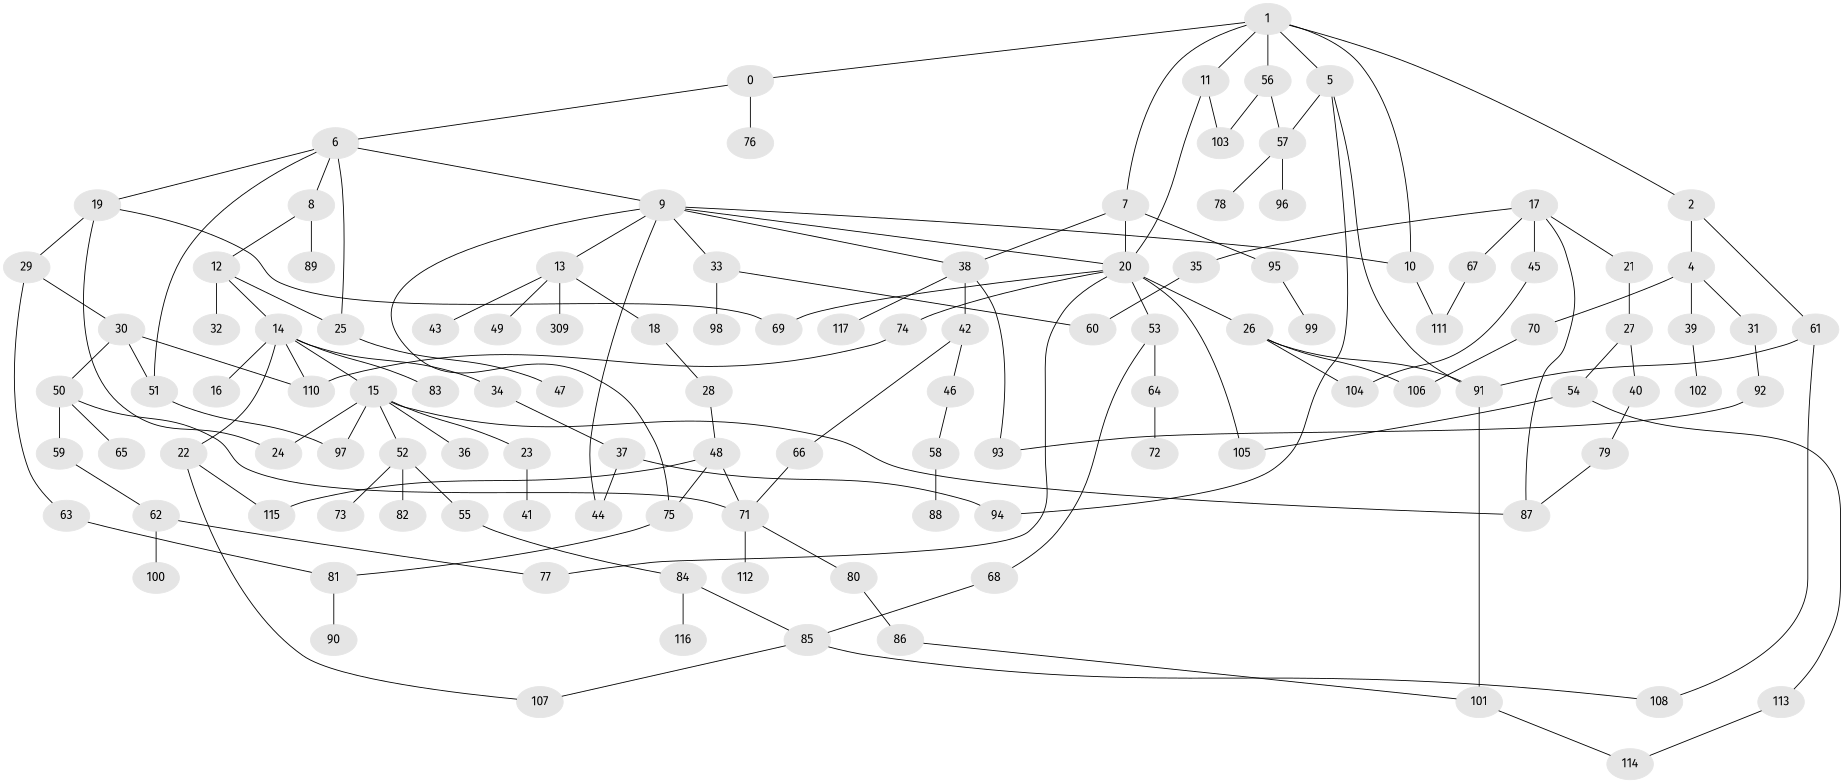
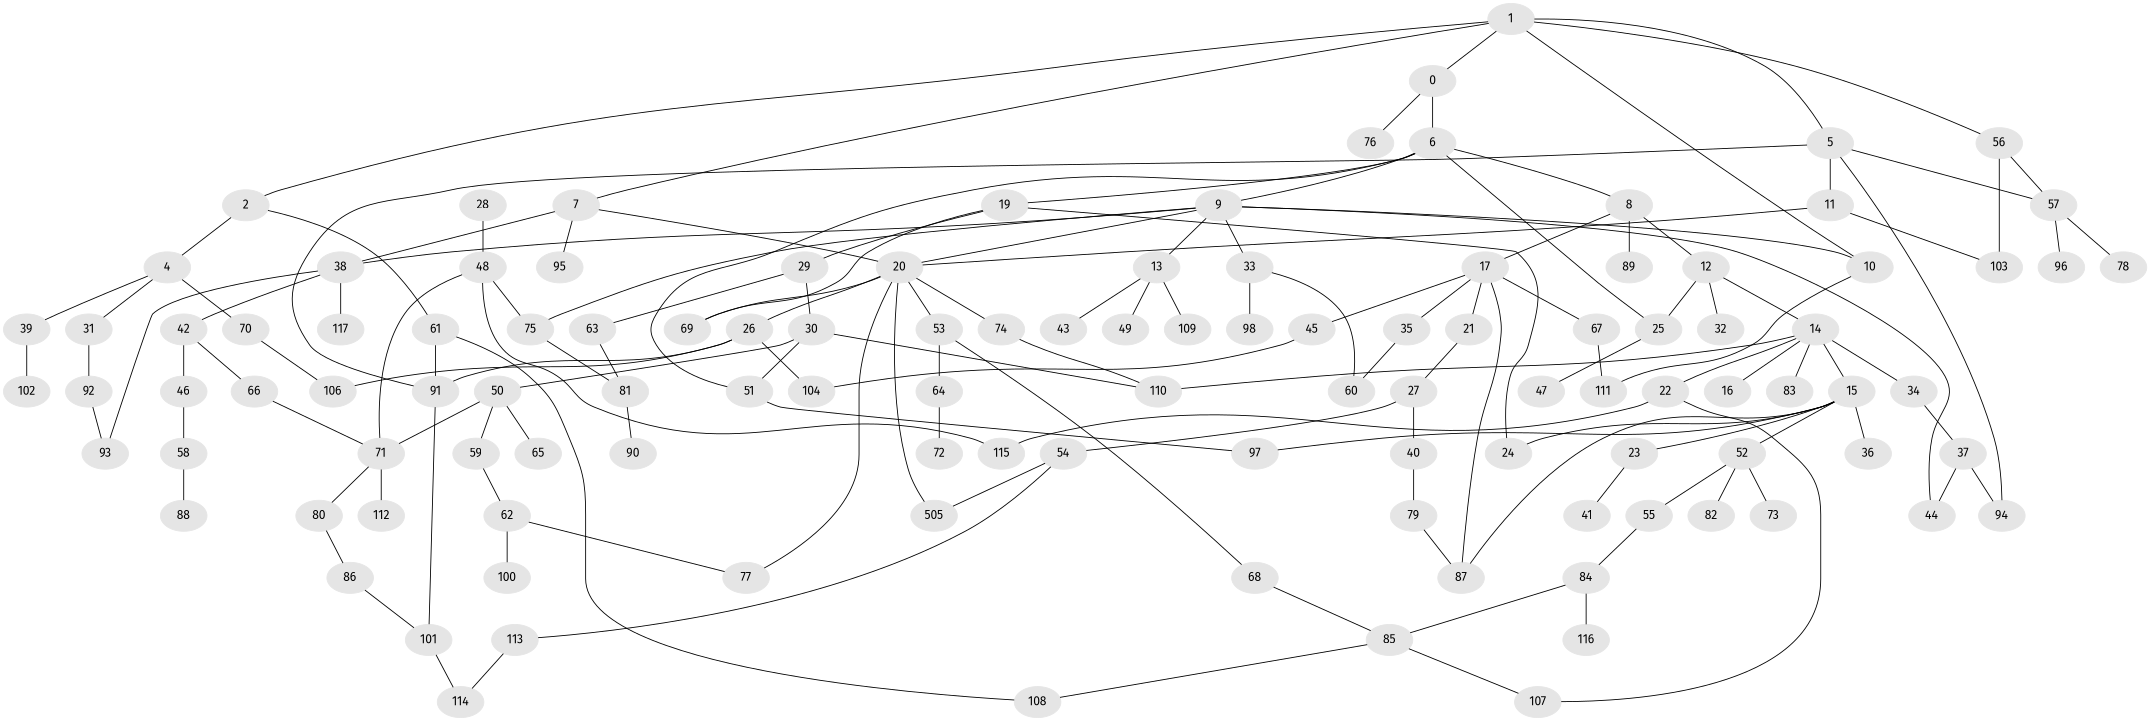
(1237, 50) -> (1830, 174)
none -> (1557, 236)
(560, 329) -> (1188, 329)
(655, 329) -> none
(1312, 329) -> none
(1242, 454) -> (934, 516)
